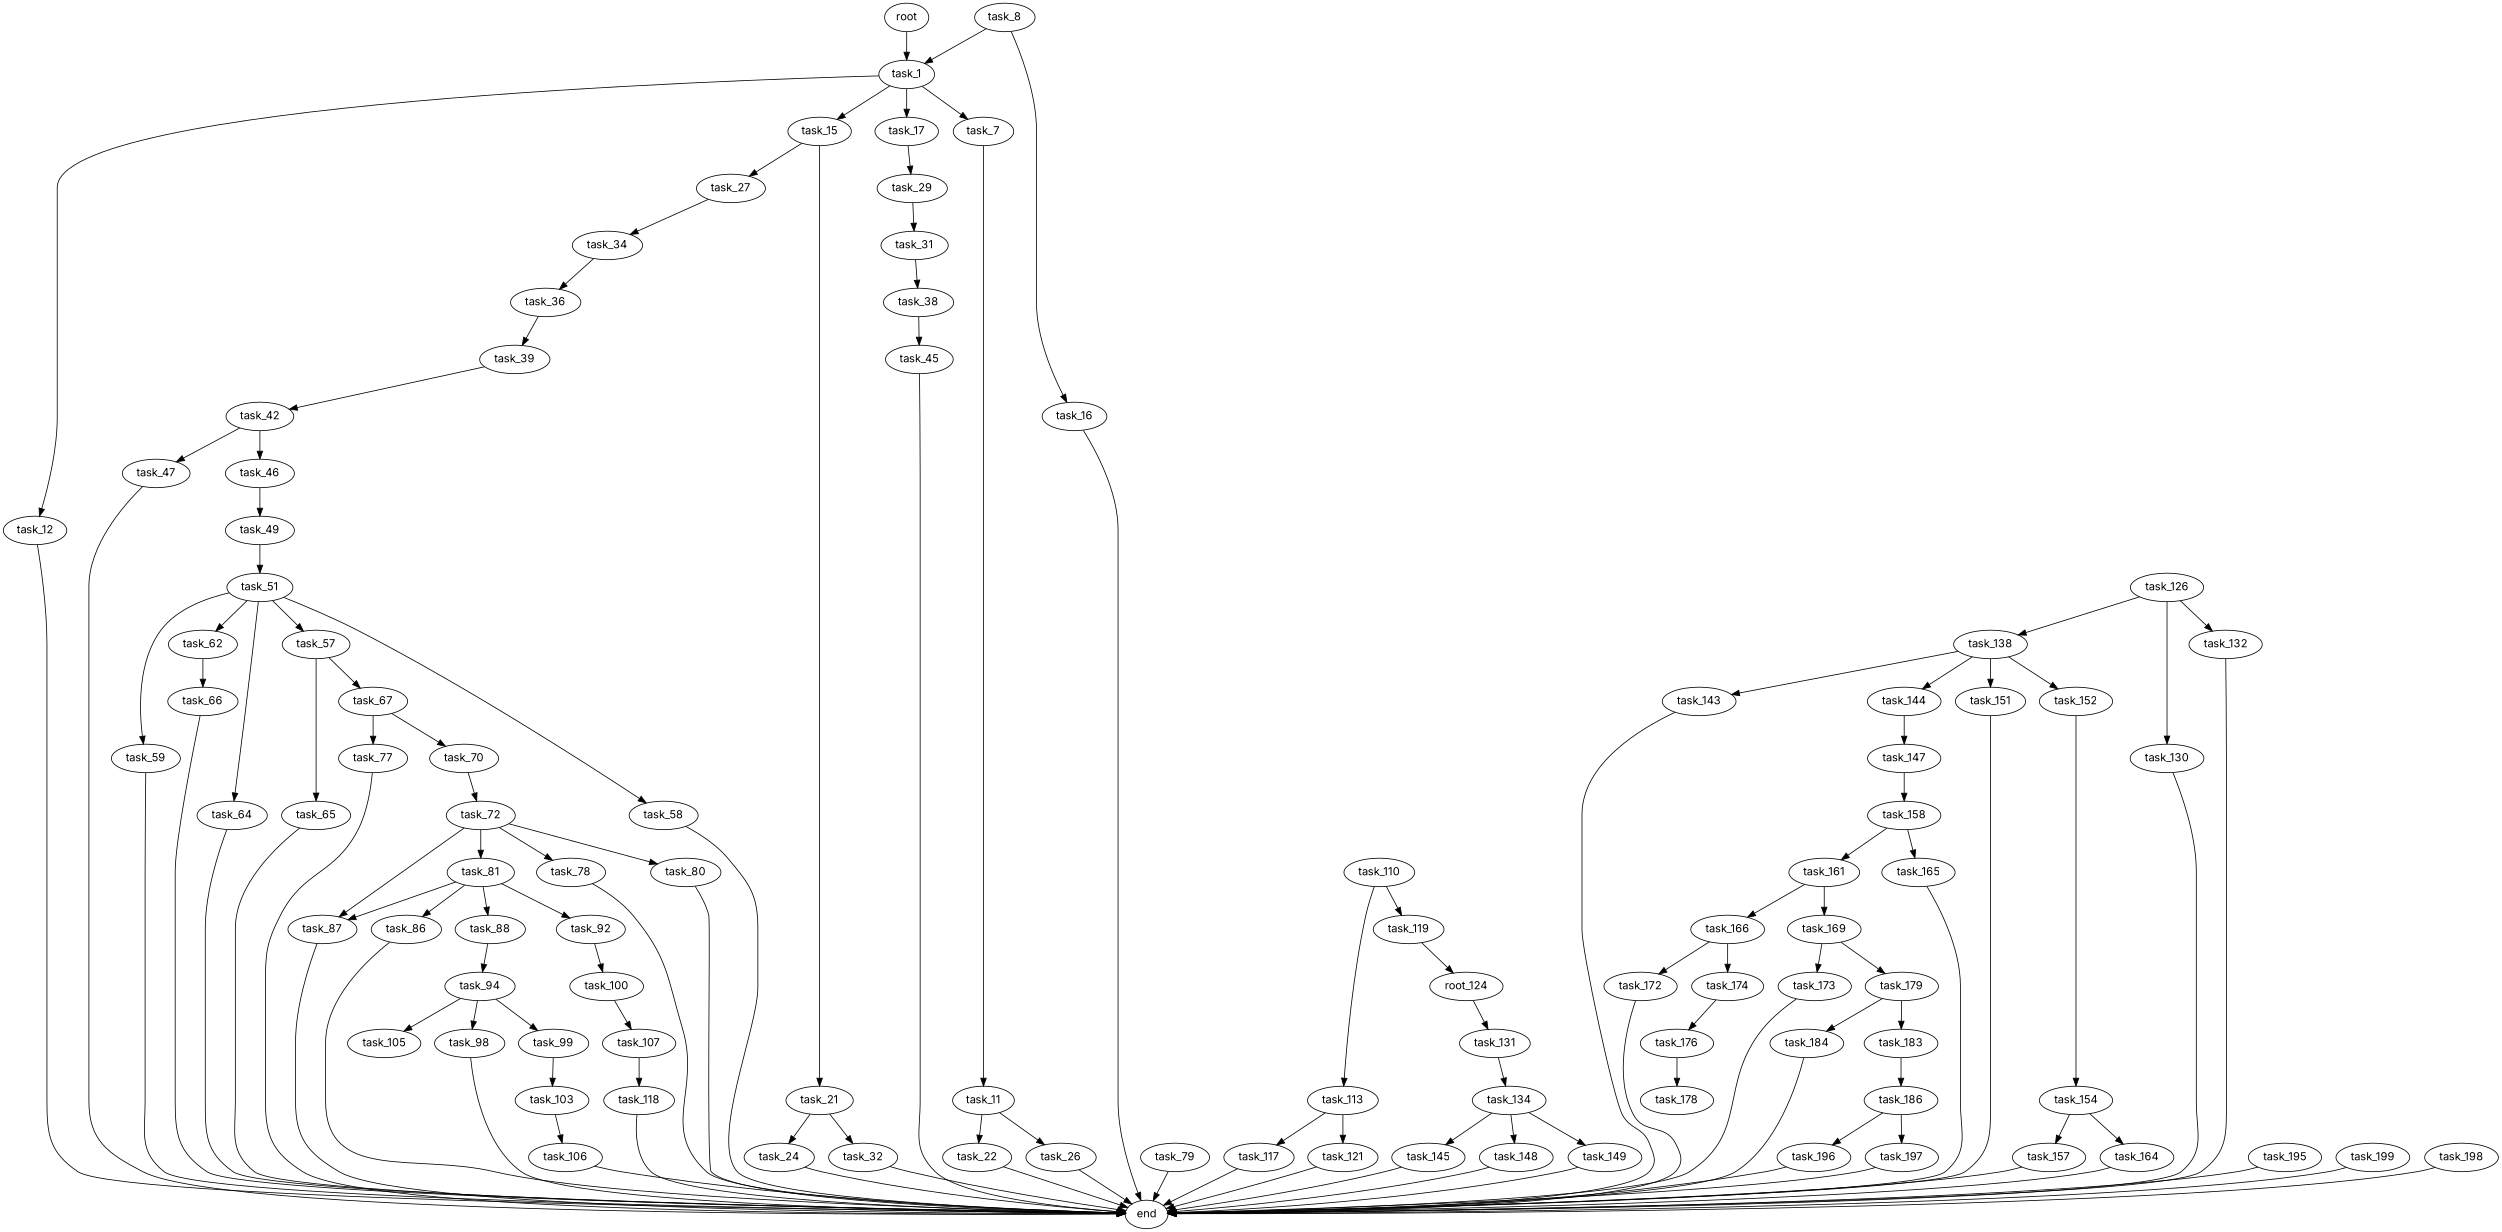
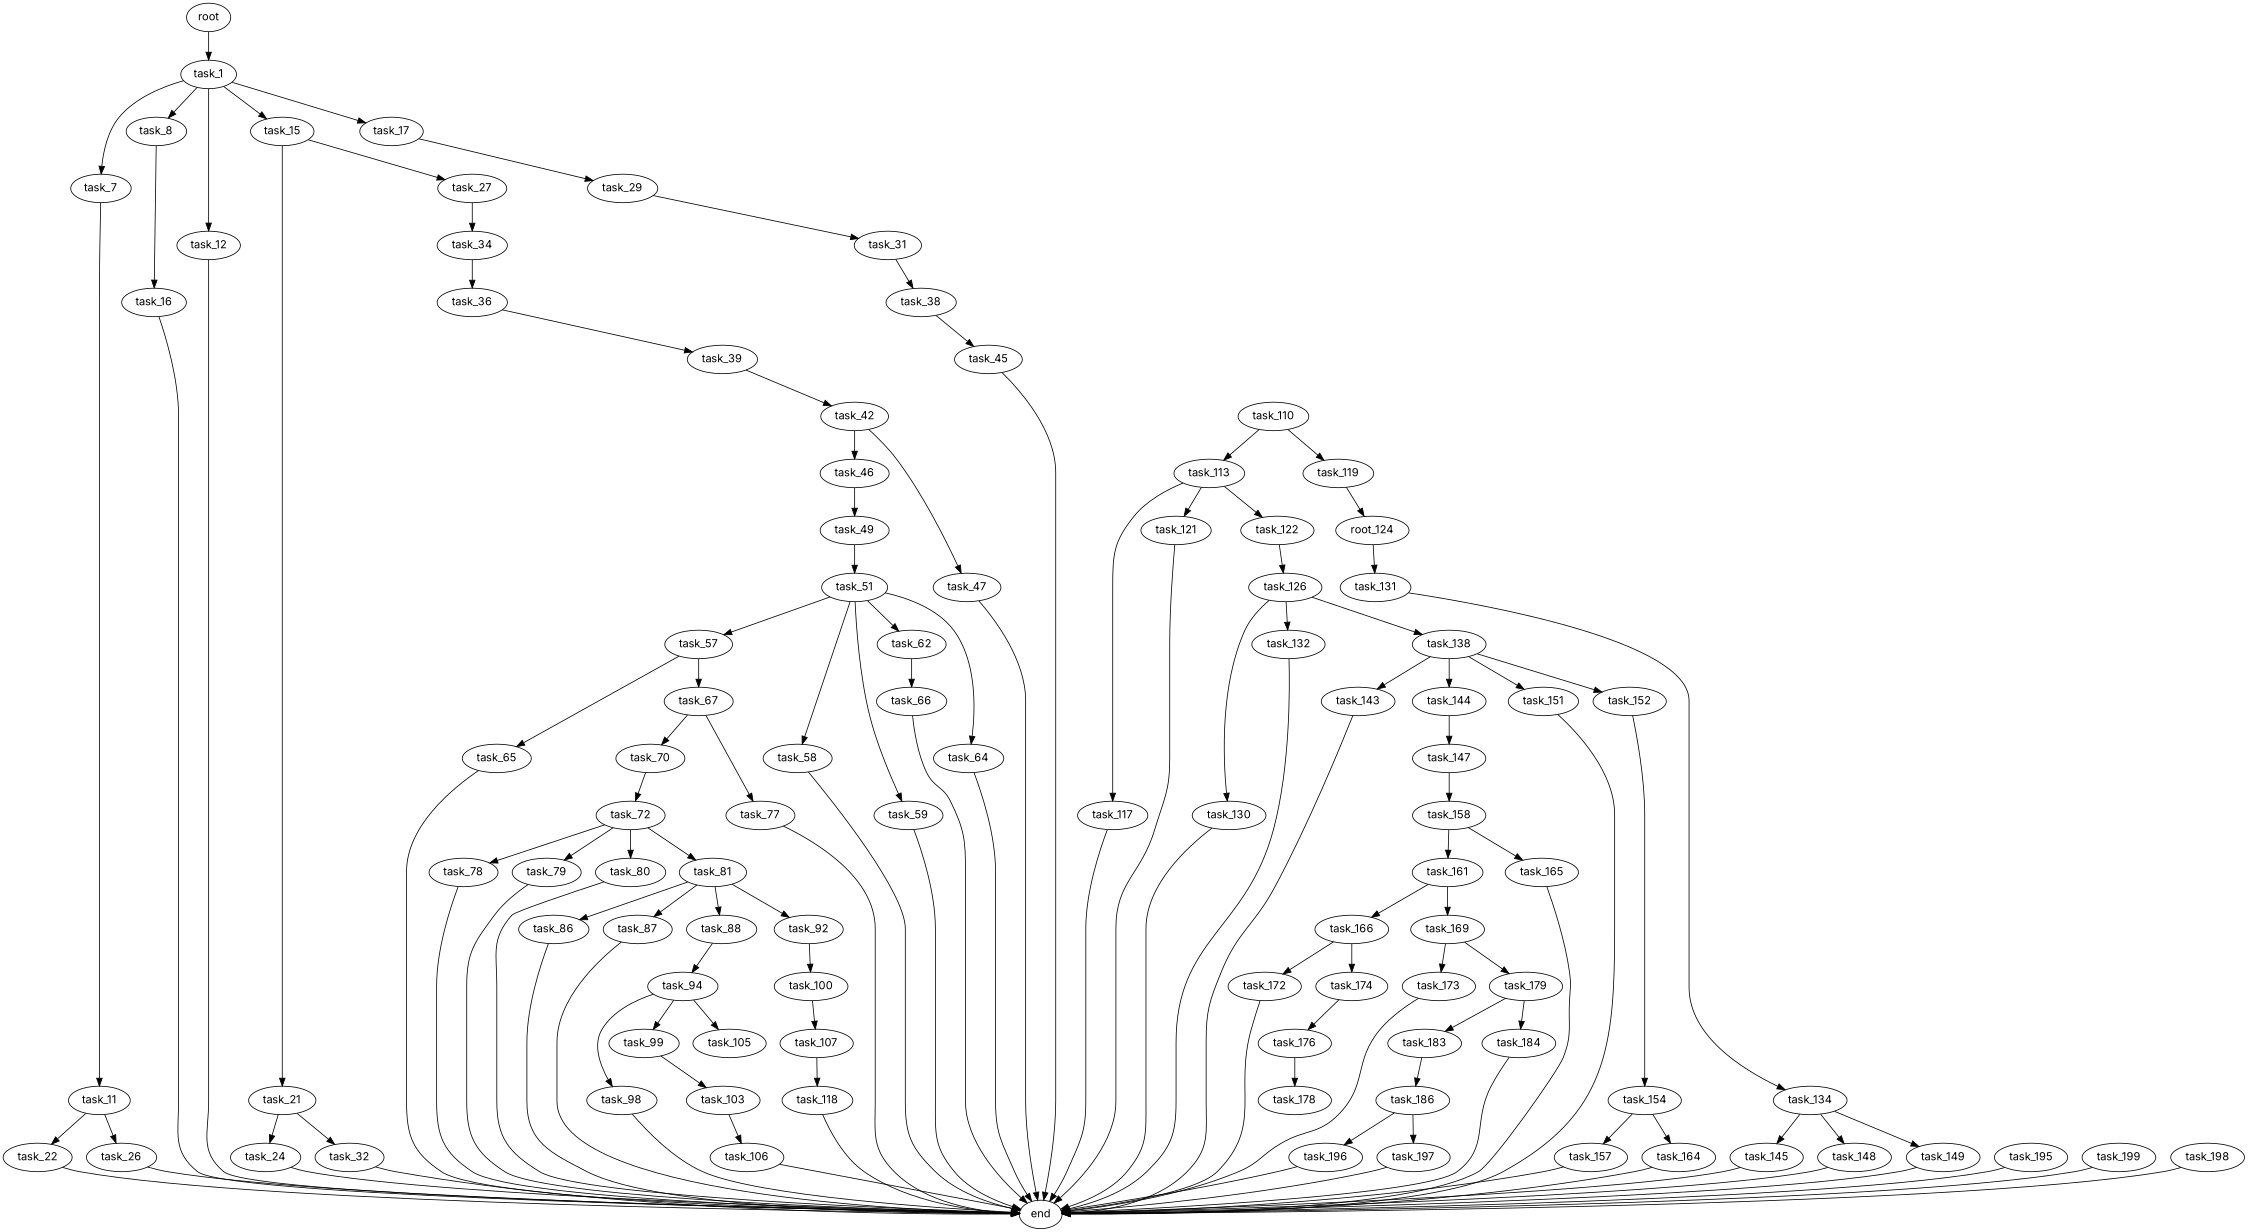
(959, 44) -> (185, 100)
none -> (1277, 530)
(405, 870) -> (592, 842)
